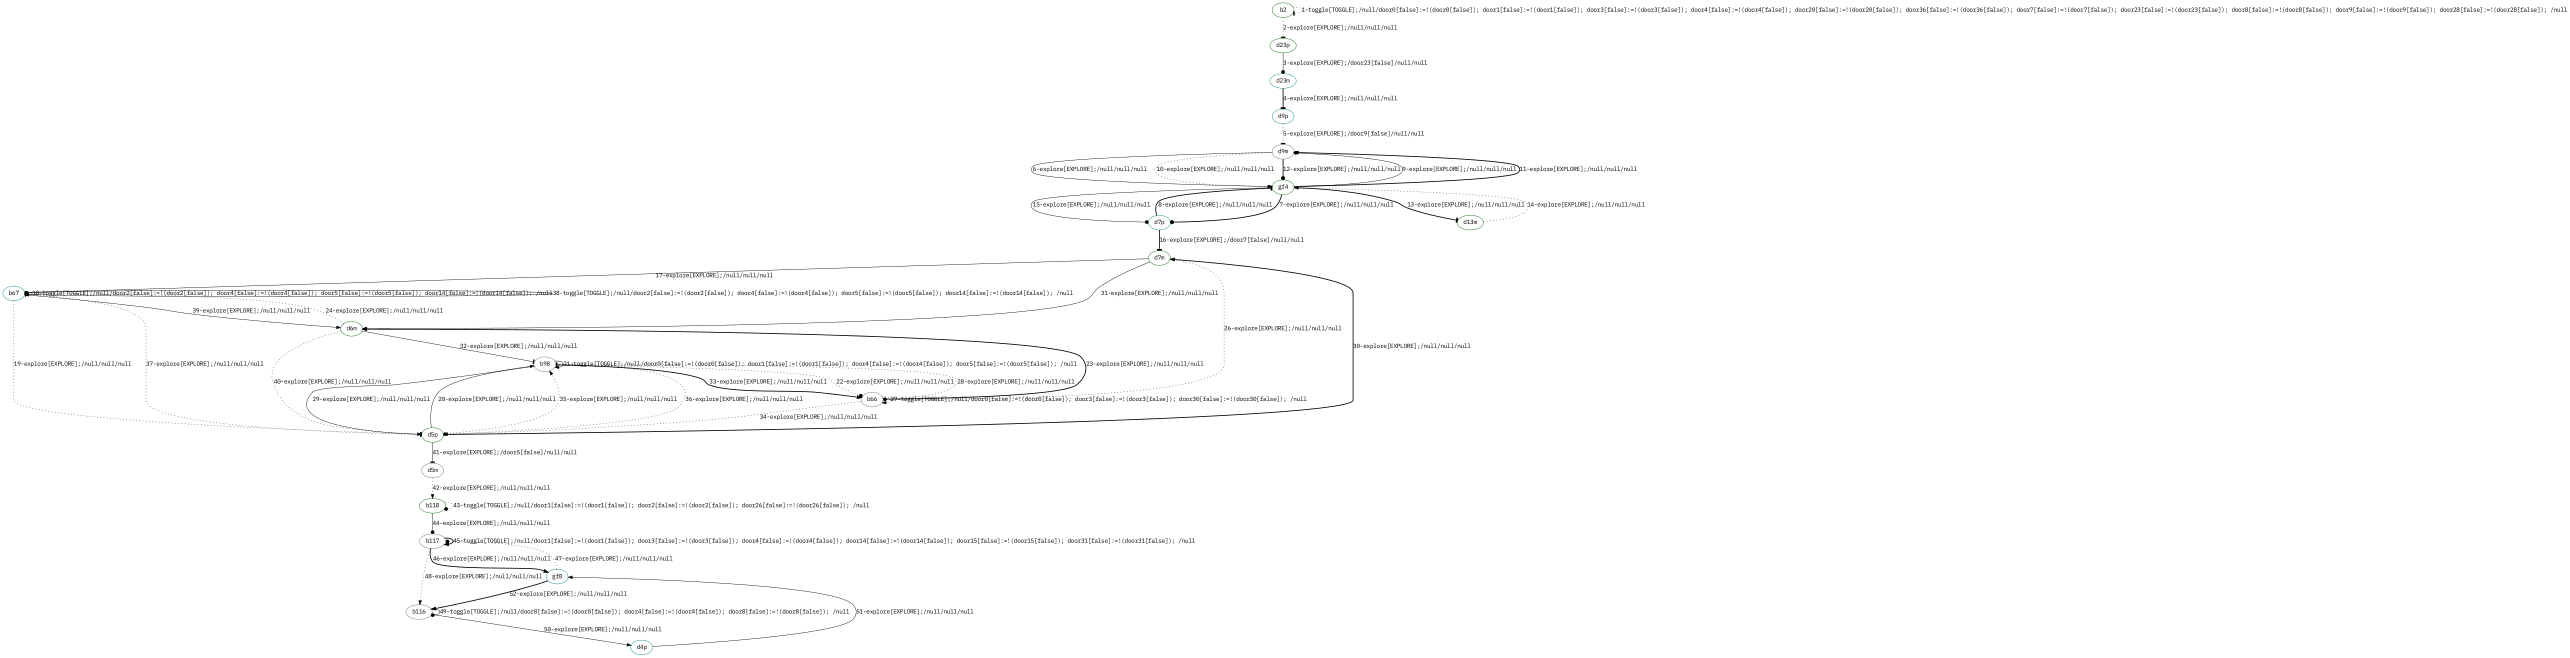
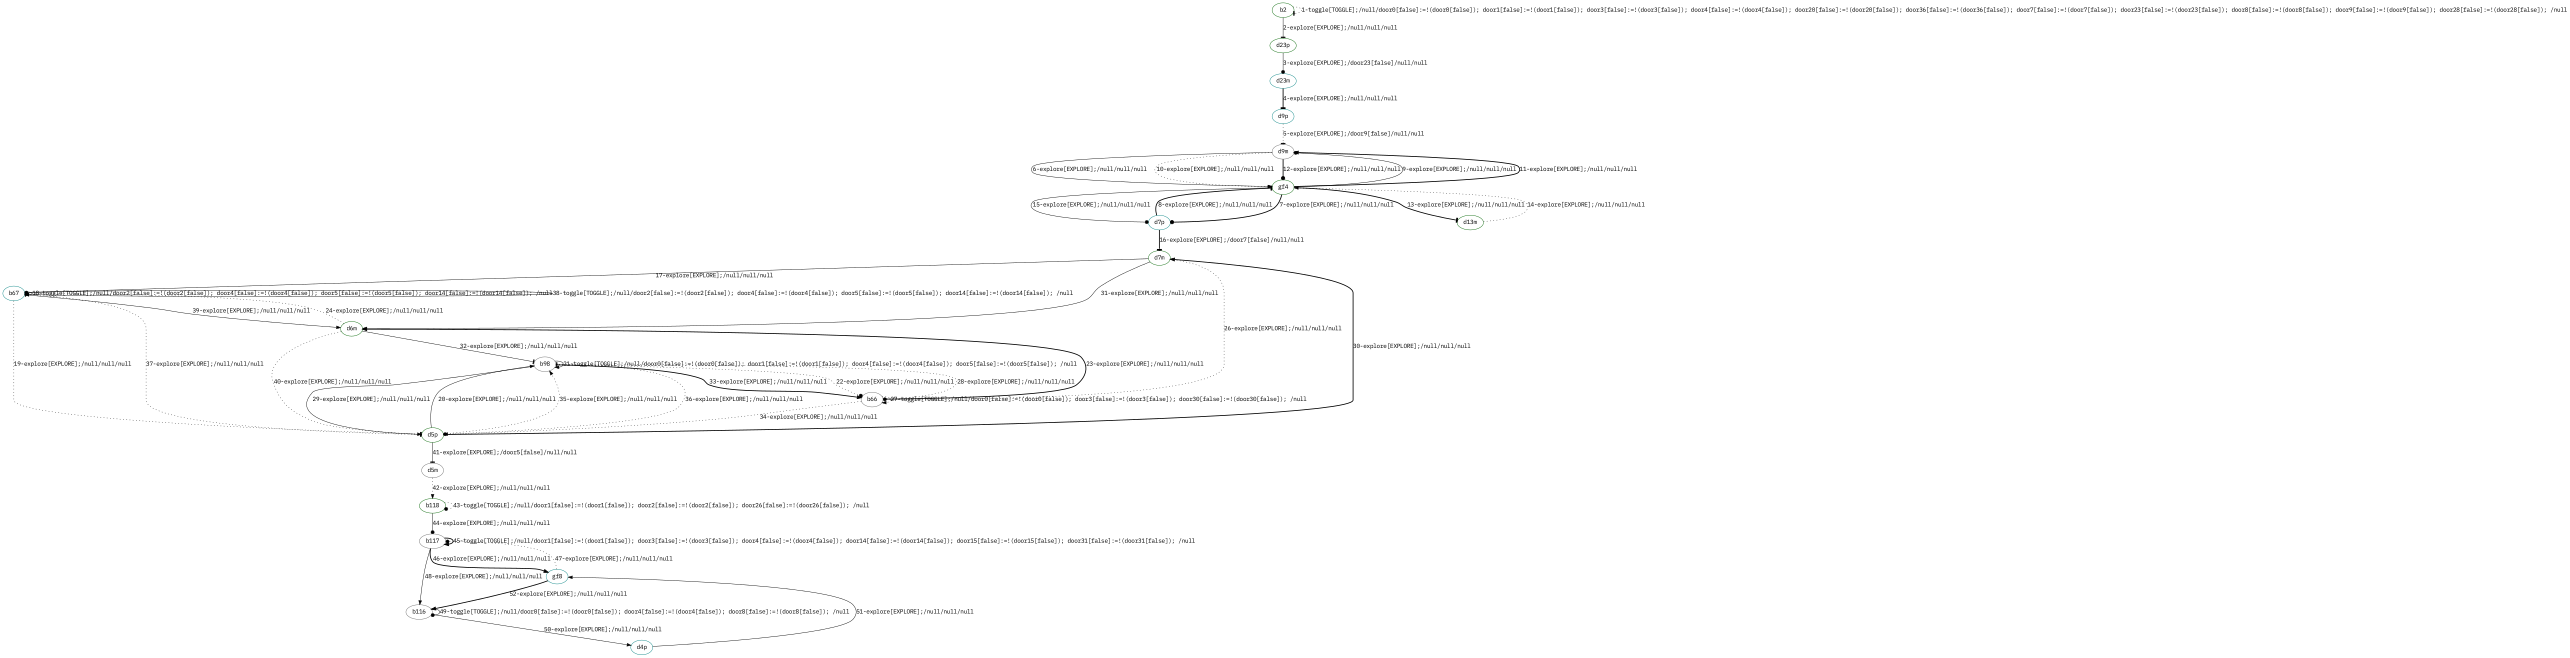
(1283, 27) -> (1283, 27)
(424, 574) -> (424, 574)
